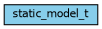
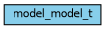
(51, 15) -> (53, 15)
